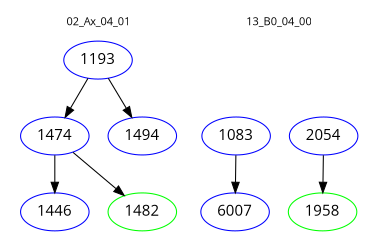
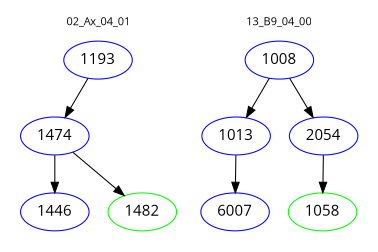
(279, 23) -> (279, 23)
none -> (279, 60)
(142, 136) -> none
(236, 136) -> (236, 136)
(323, 212) -> (323, 212)
